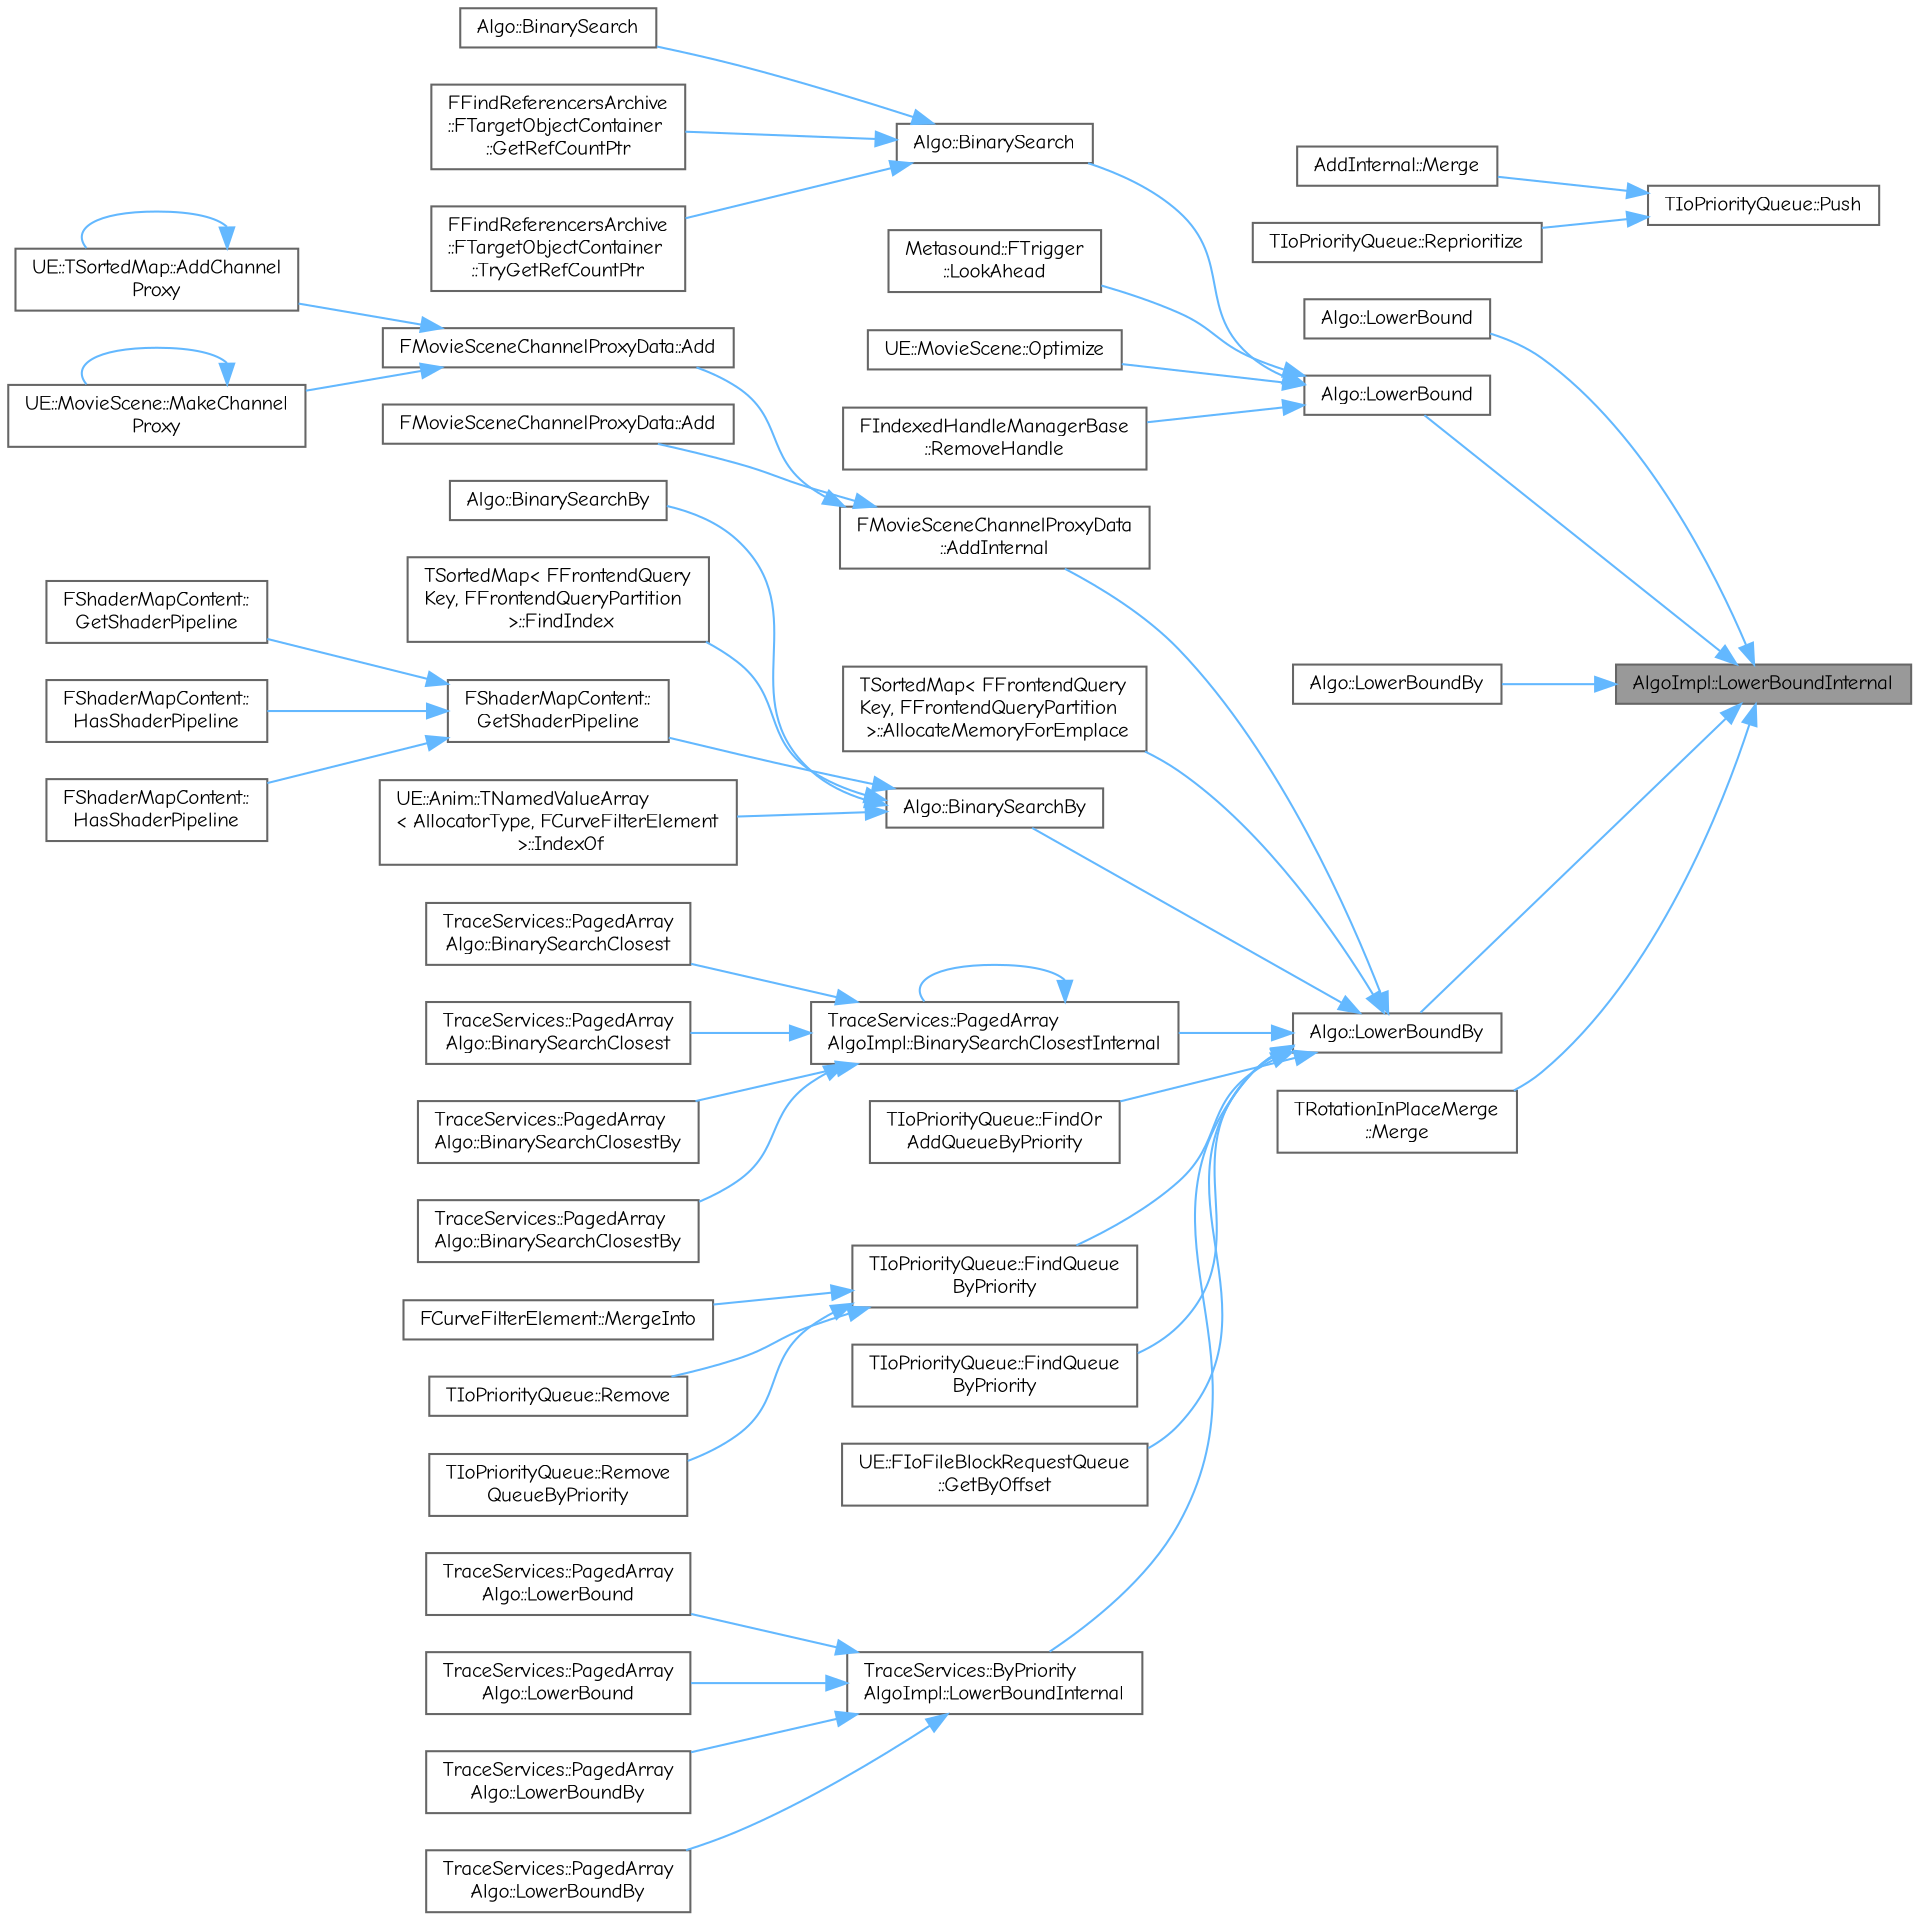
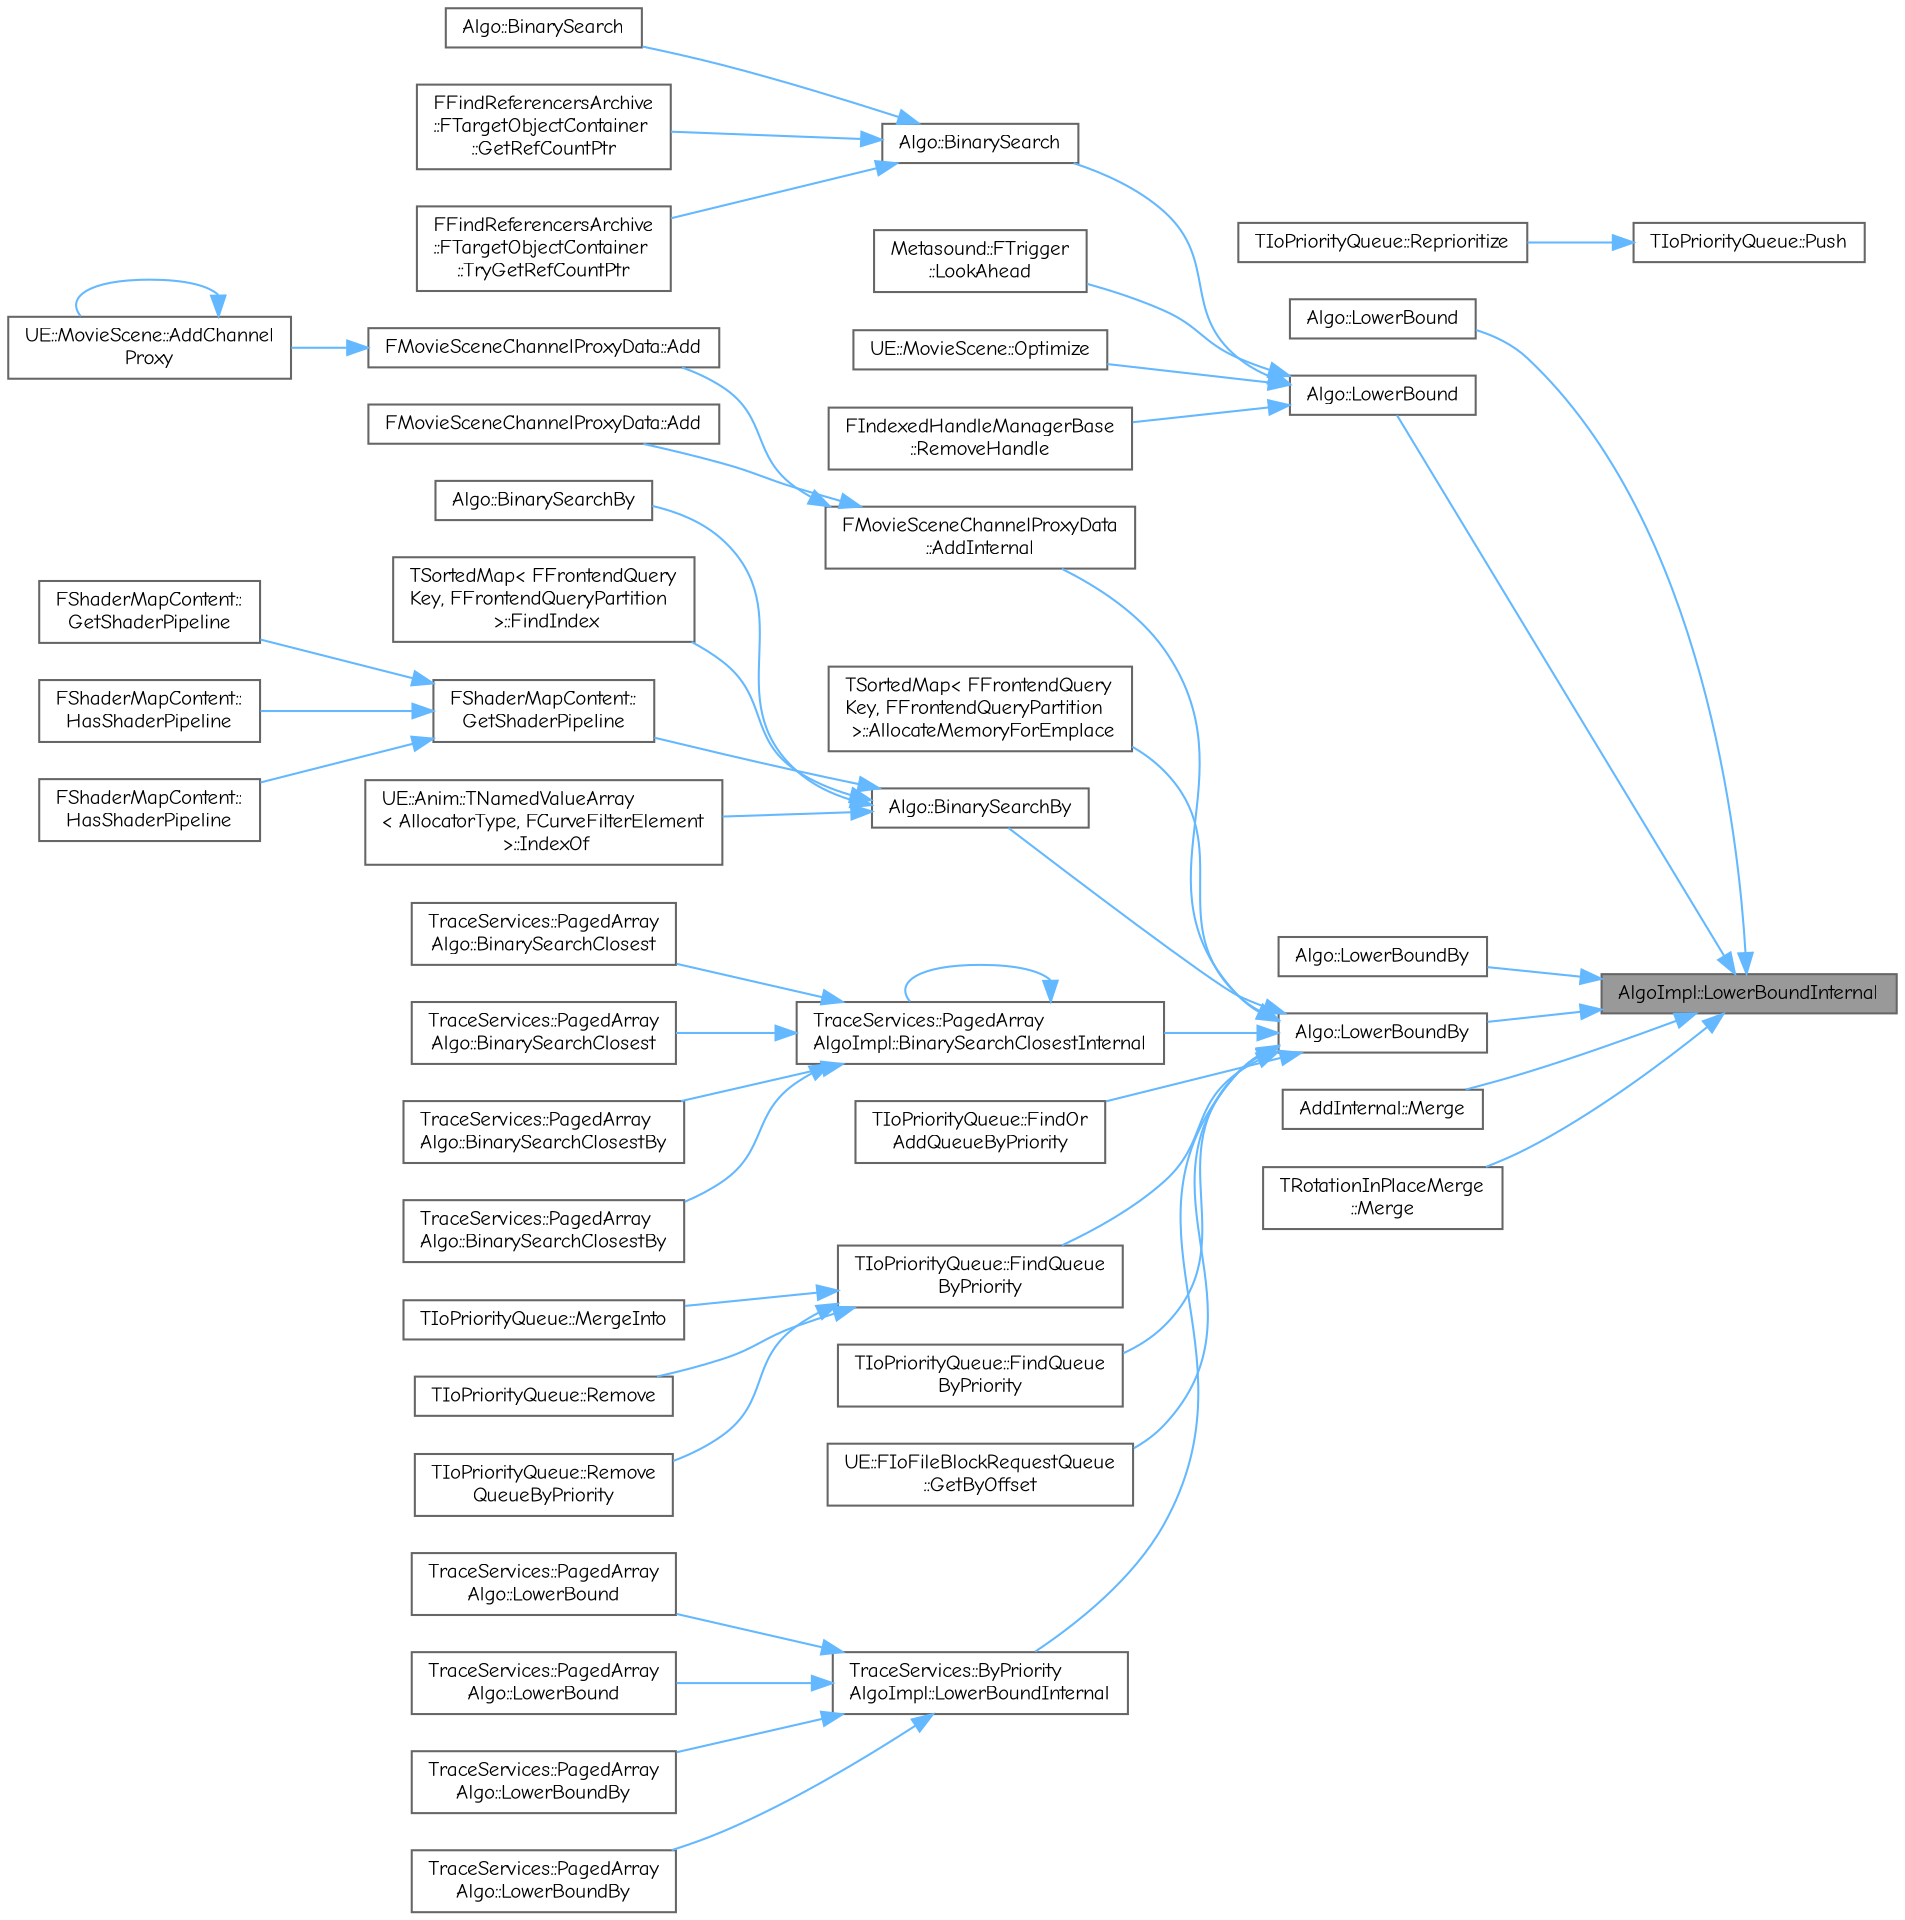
(1563, 184) -> (1572, 1058)
(157, 280) -> (150, 348)
(157, 416) -> none
(558, 1320) -> (544, 1320)
